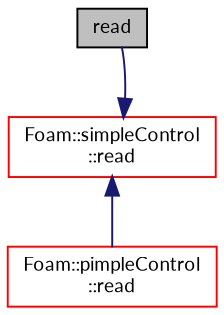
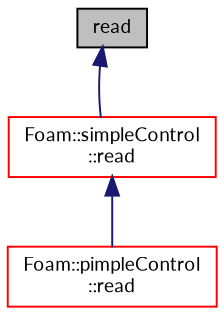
(125, 72) -> (99, 92)
